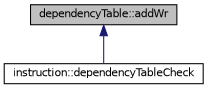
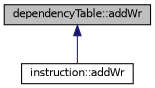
(104, 74) -> (77, 74)
